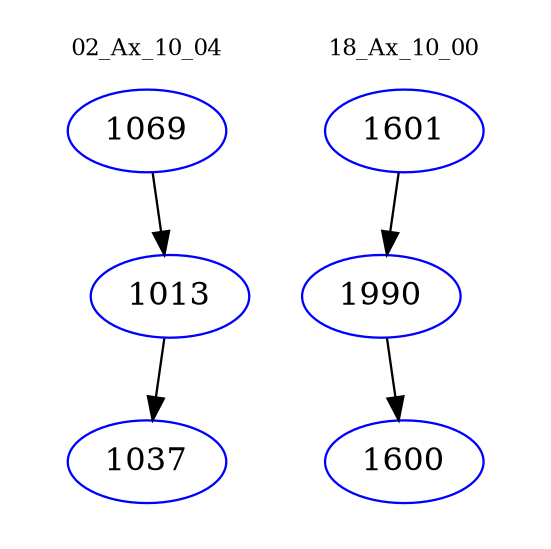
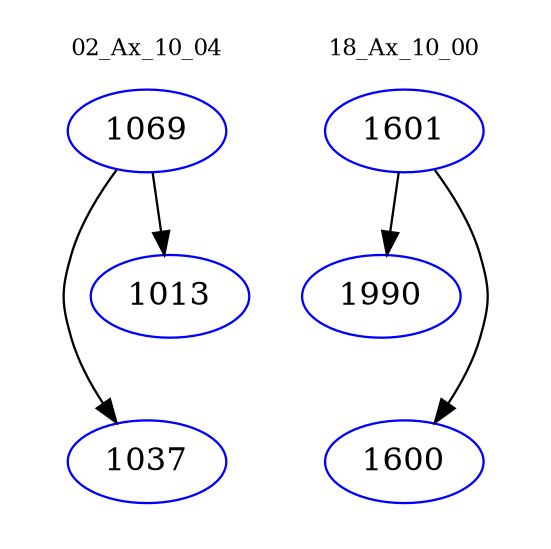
(160, 368) -> (65, 285)
(391, 368) -> (487, 285)
